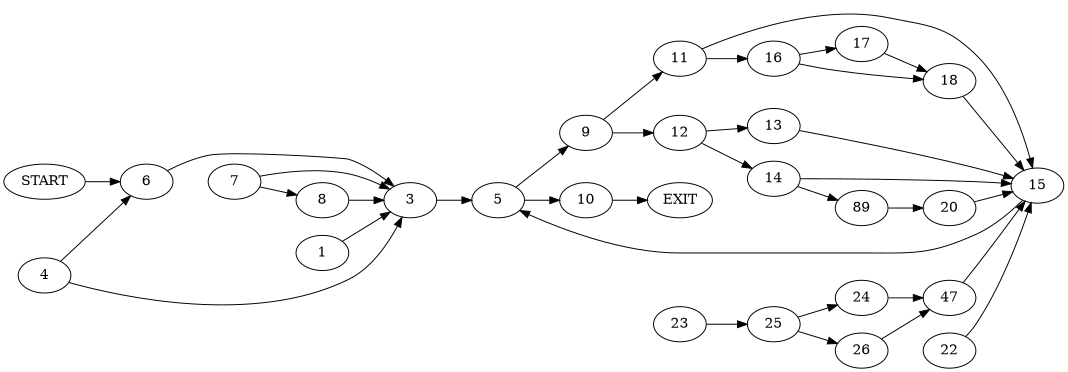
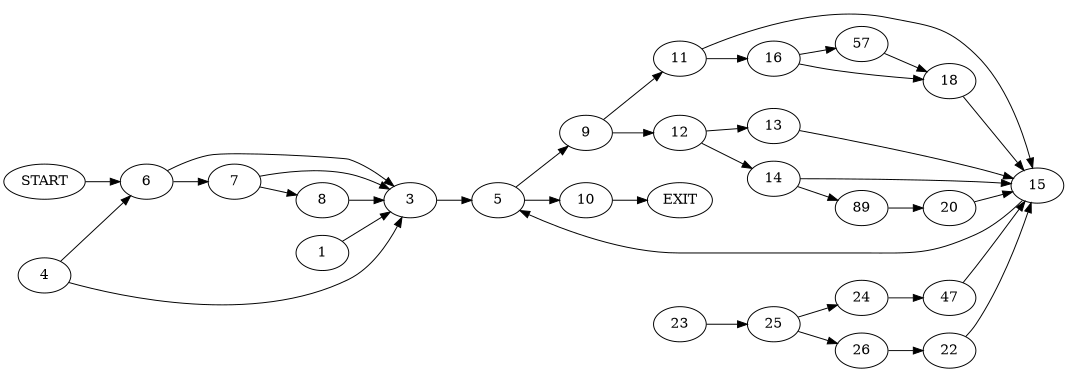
(862, 44) -> (862, 44)
none -> (186, 182)
(901, 327) -> (901, 351)
